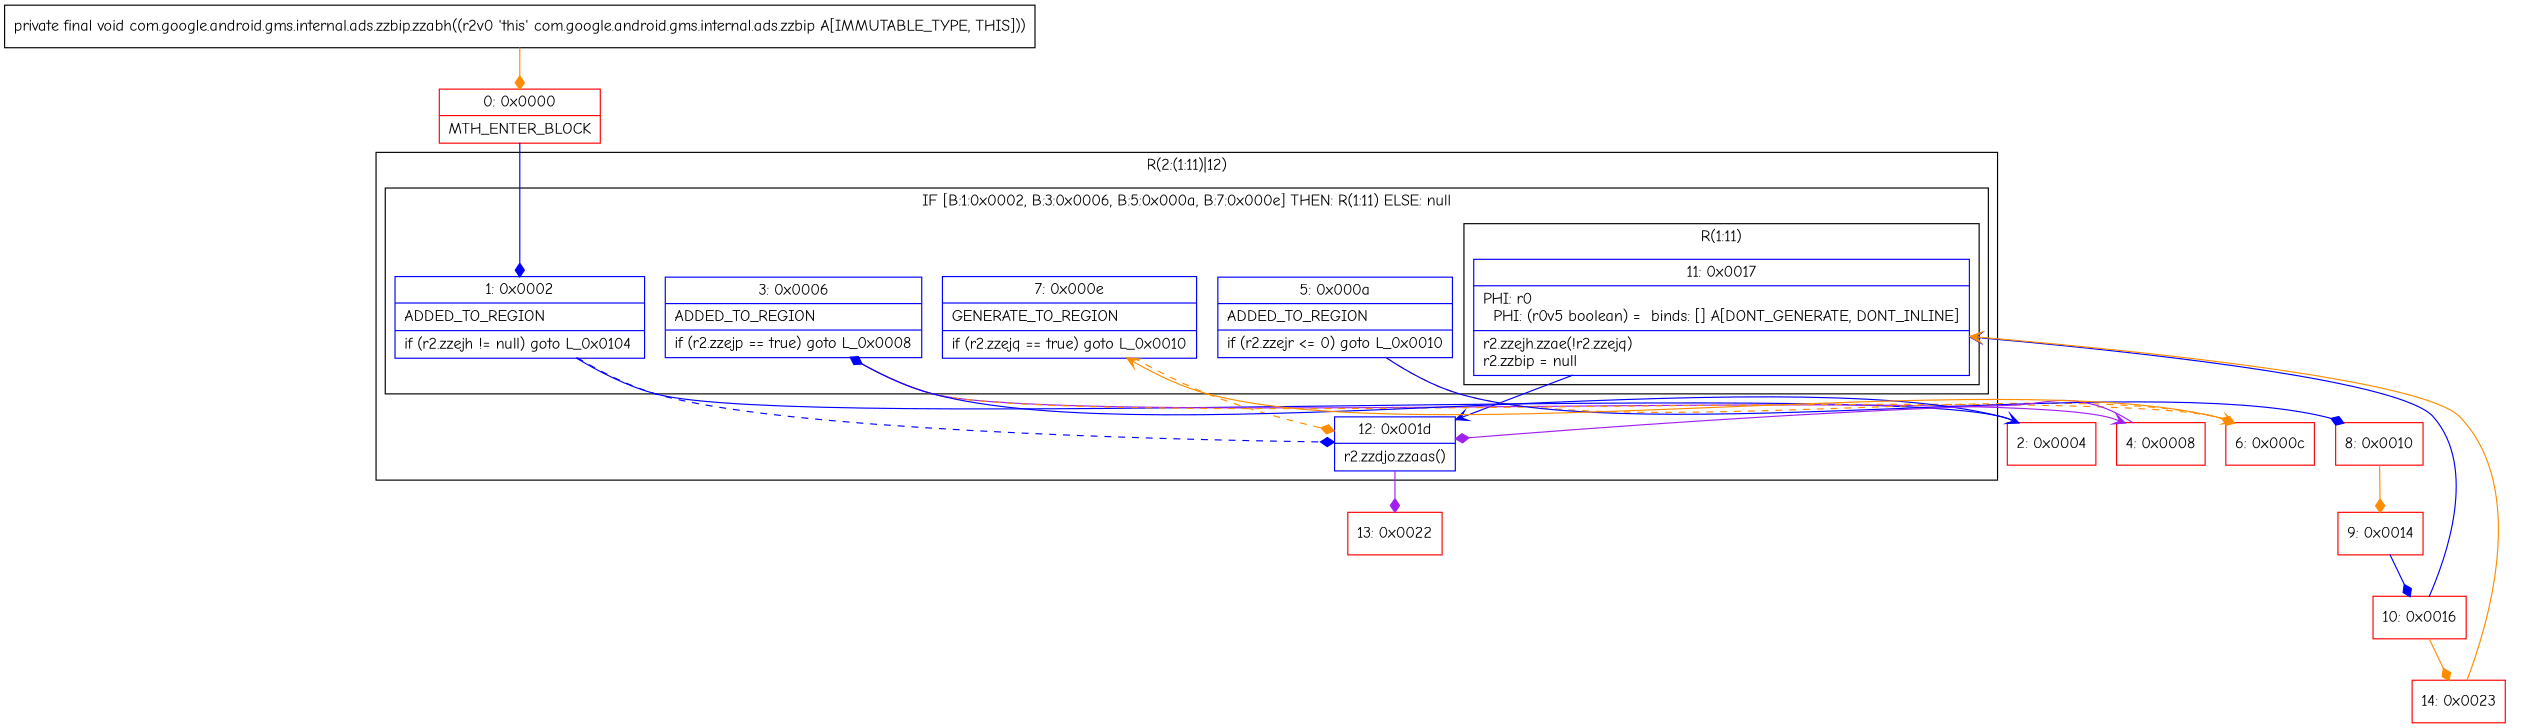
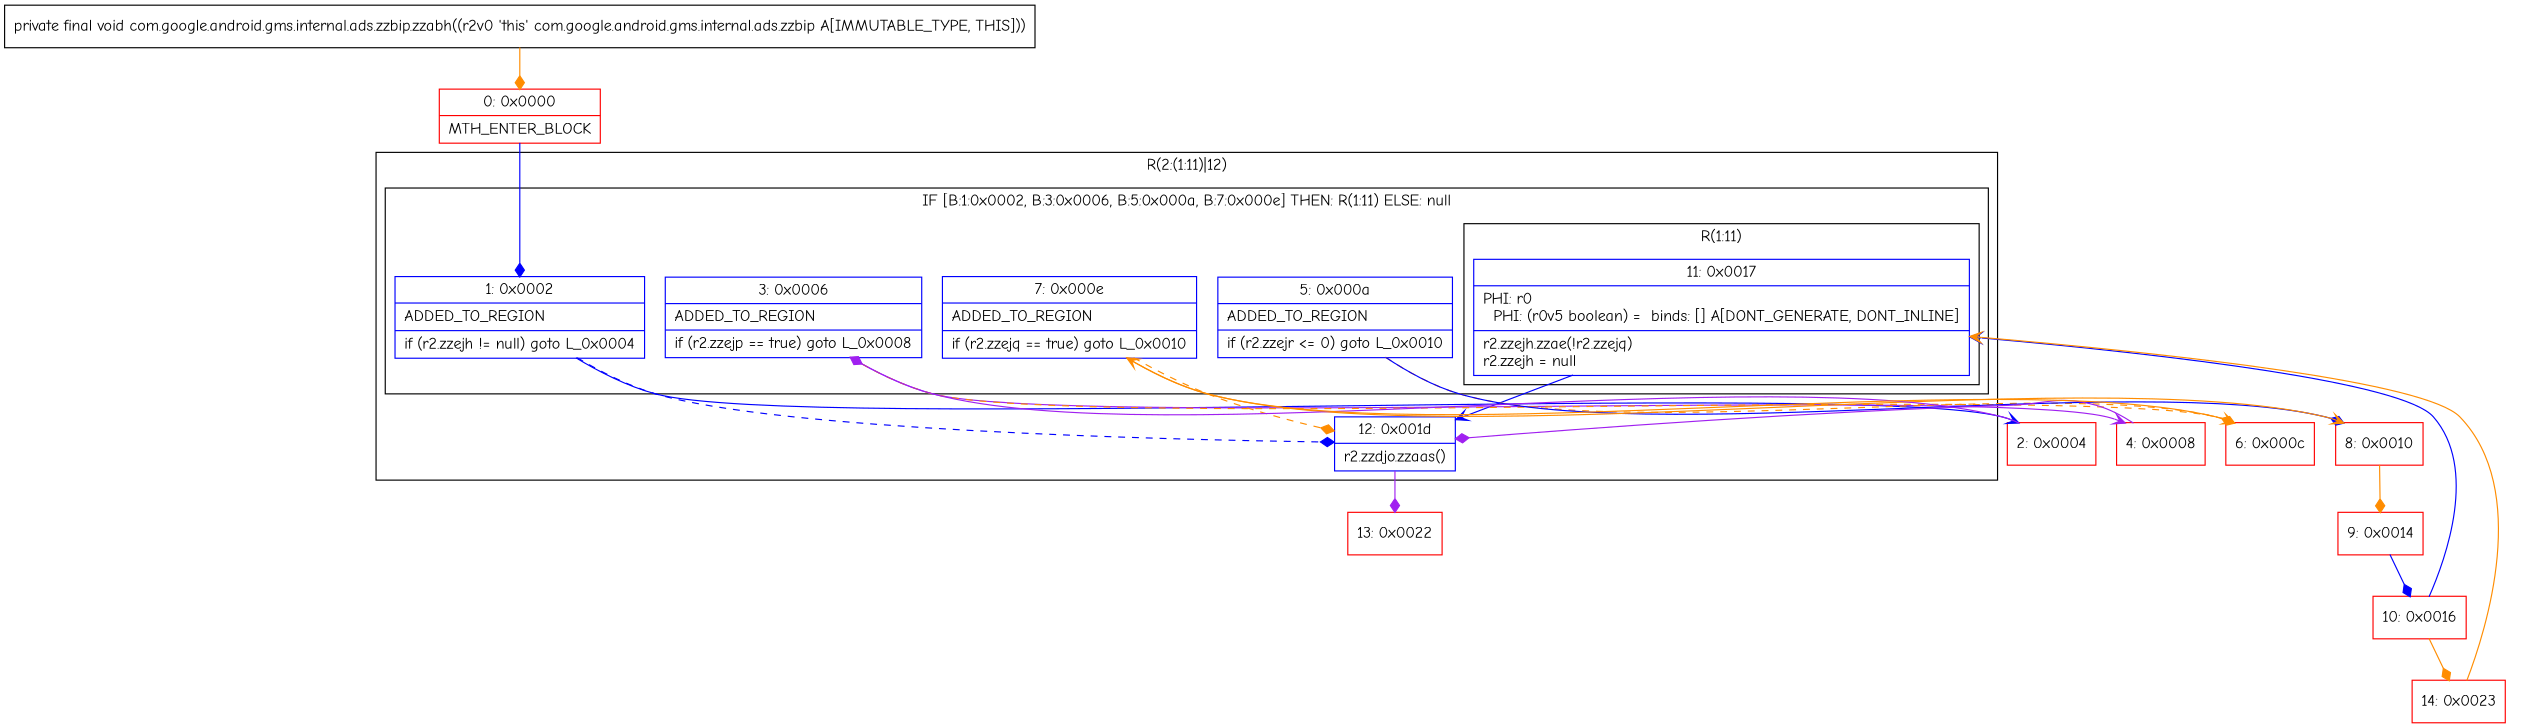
(1035, 316) -> (1022, 316)
(518, 344) -> (520, 344)
(1530, 361) -> (1530, 361)
(1438, 407) -> (1438, 407)
none -> (1726, 409)
